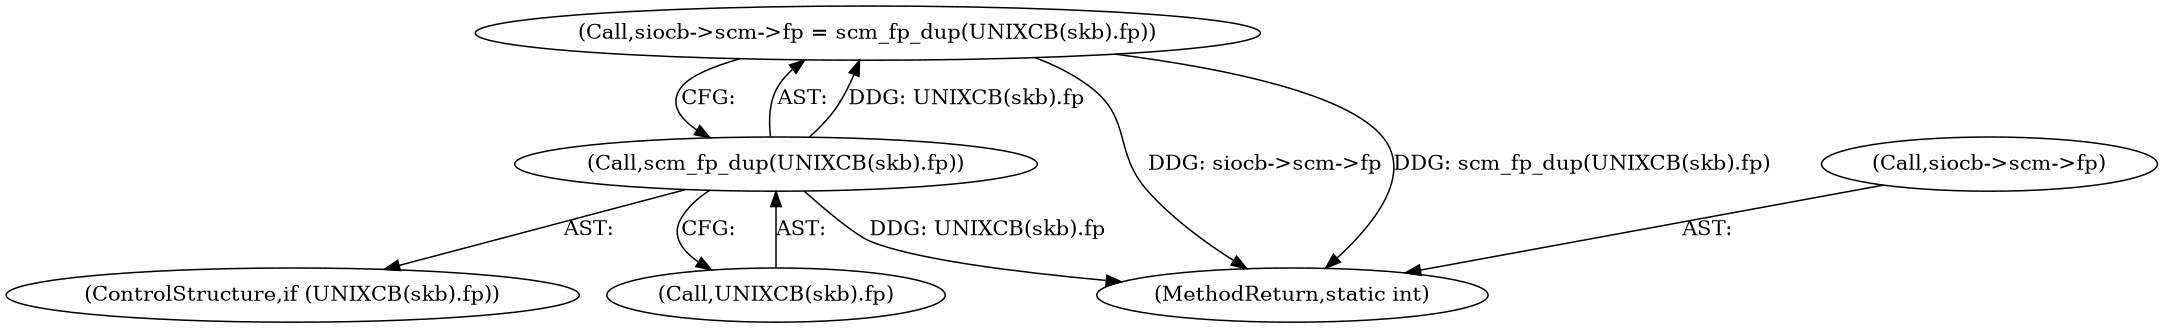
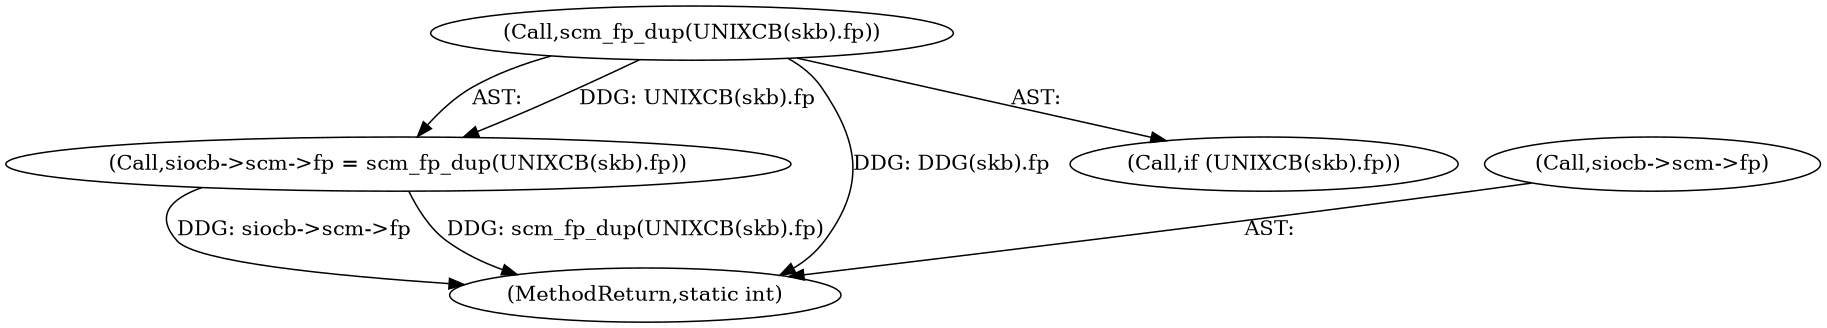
(686, 82) -> none
(988, 230) -> (952, 164)
(293, 295) -> (1264, 164)
(776, 295) -> none
